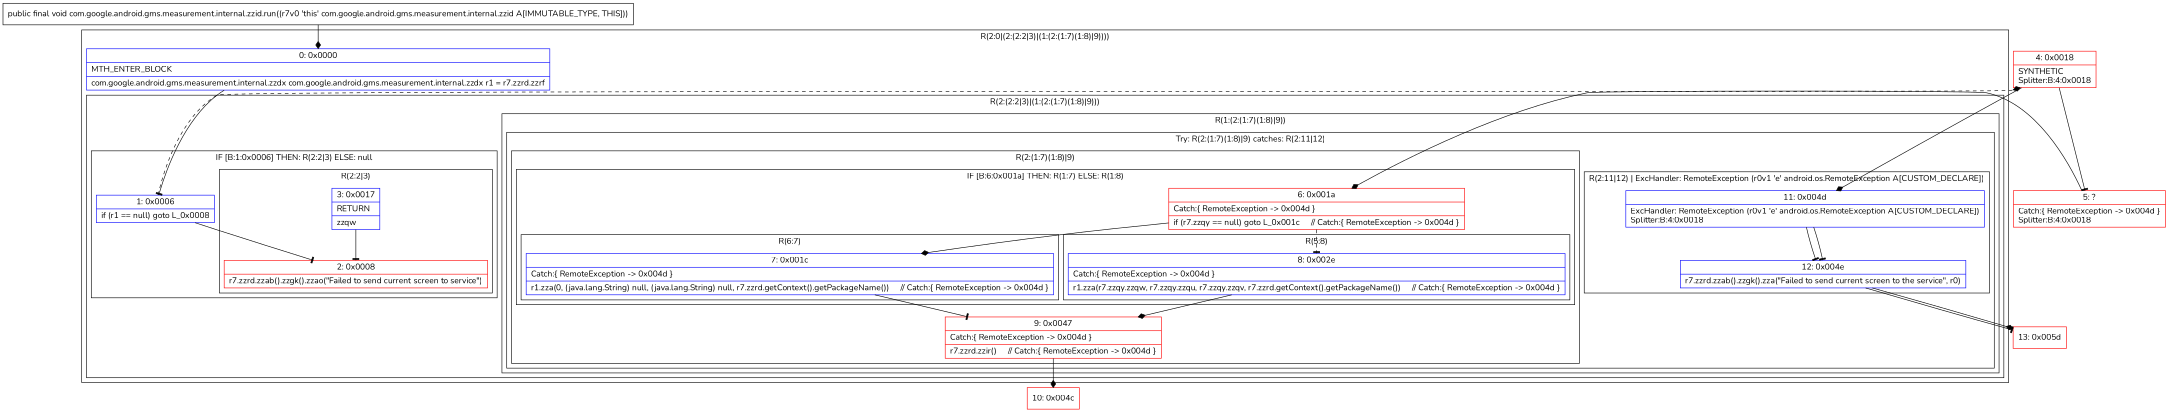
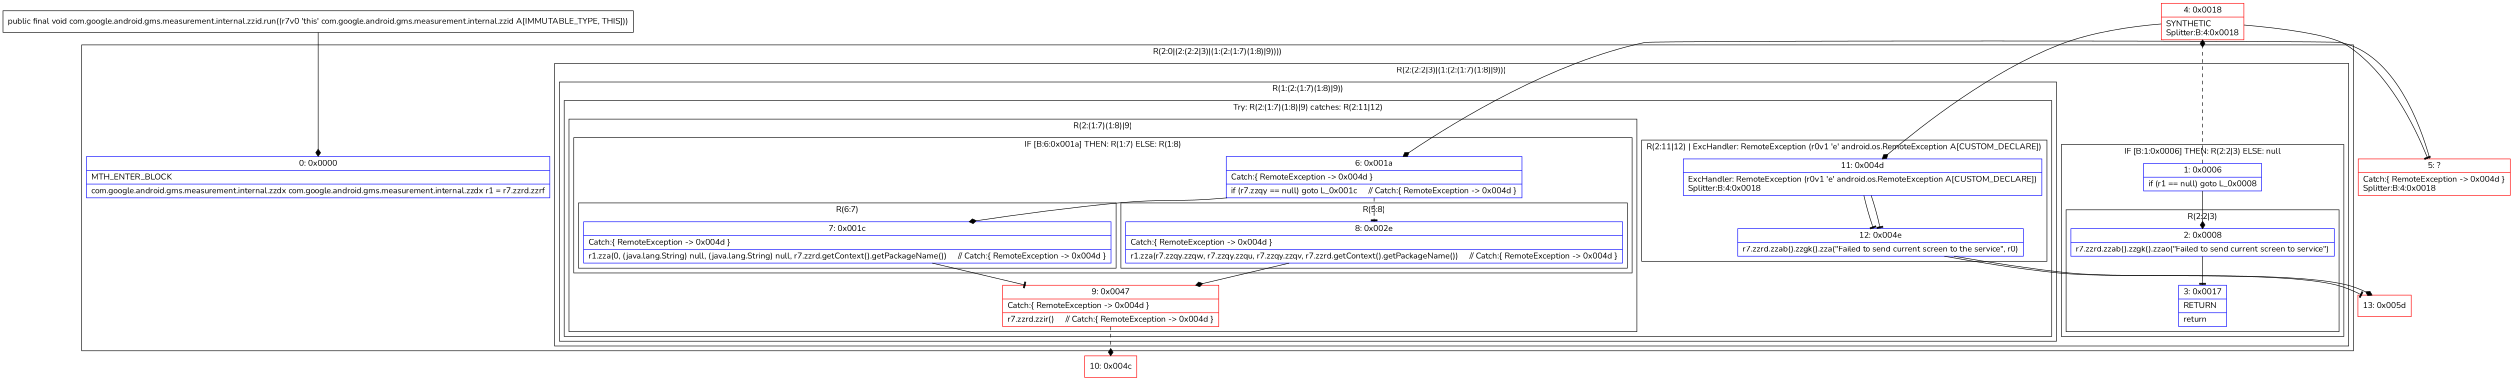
(184, 136) -> none
(1317, 209) -> (1374, 177)
(347, 222) -> (2195, 319)
(253, 241) -> (2203, 205)
(356, 243) -> (2203, 269)
(356, 274) -> (2203, 242)
(1053, 369) -> (1111, 338)
